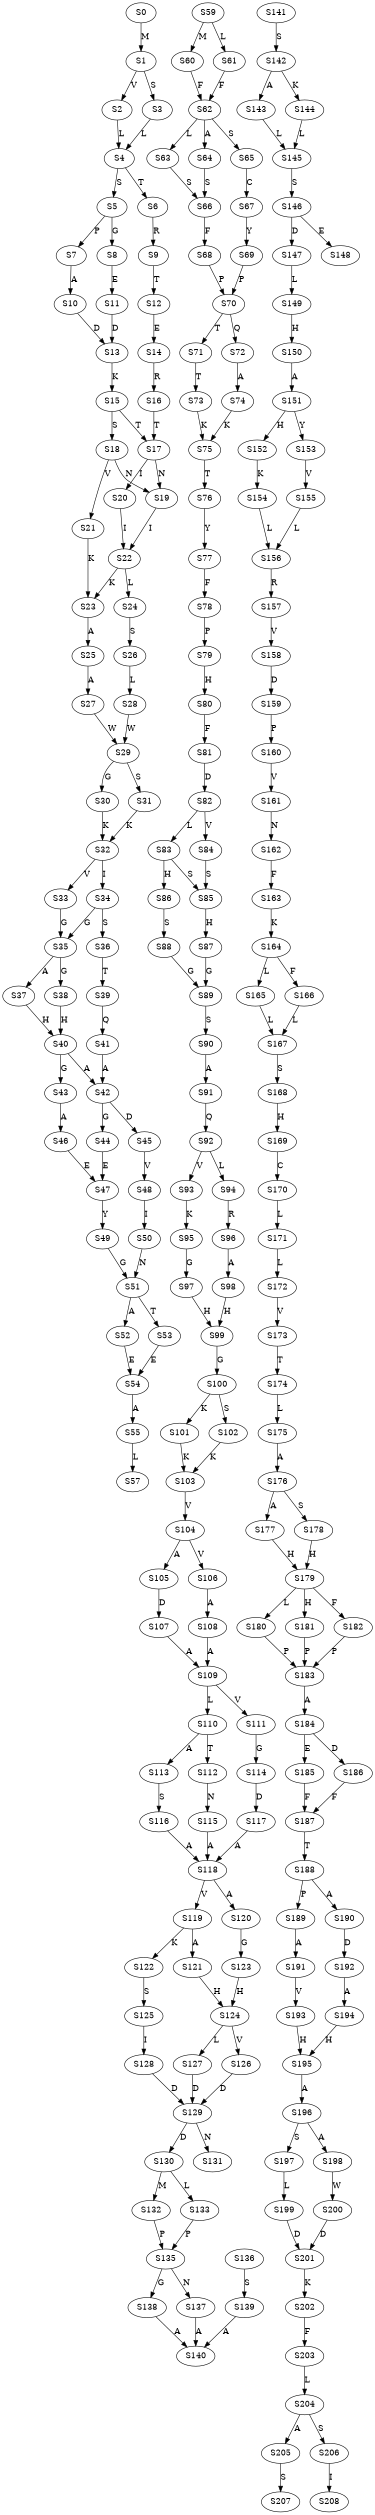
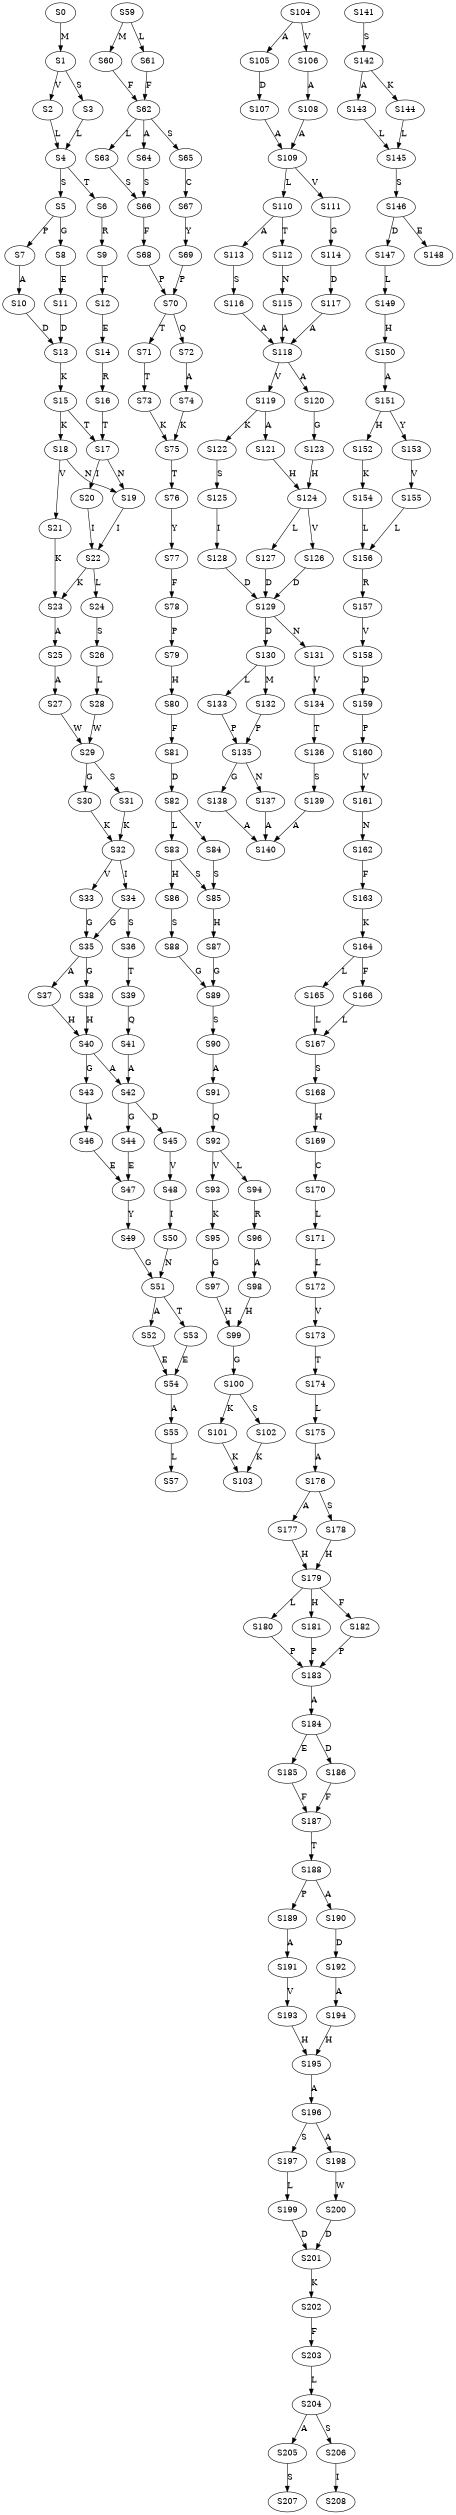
(115, 426) -> (64, 426)
none -> (314, 705)
(185, 1503) -> none
